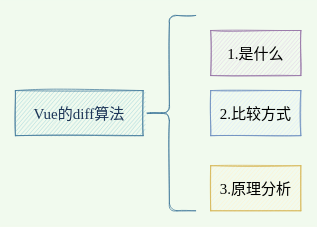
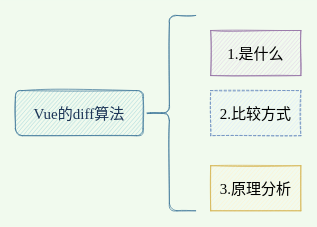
(79, 113) -> (79, 113)
(255, 113) -> (255, 113)
